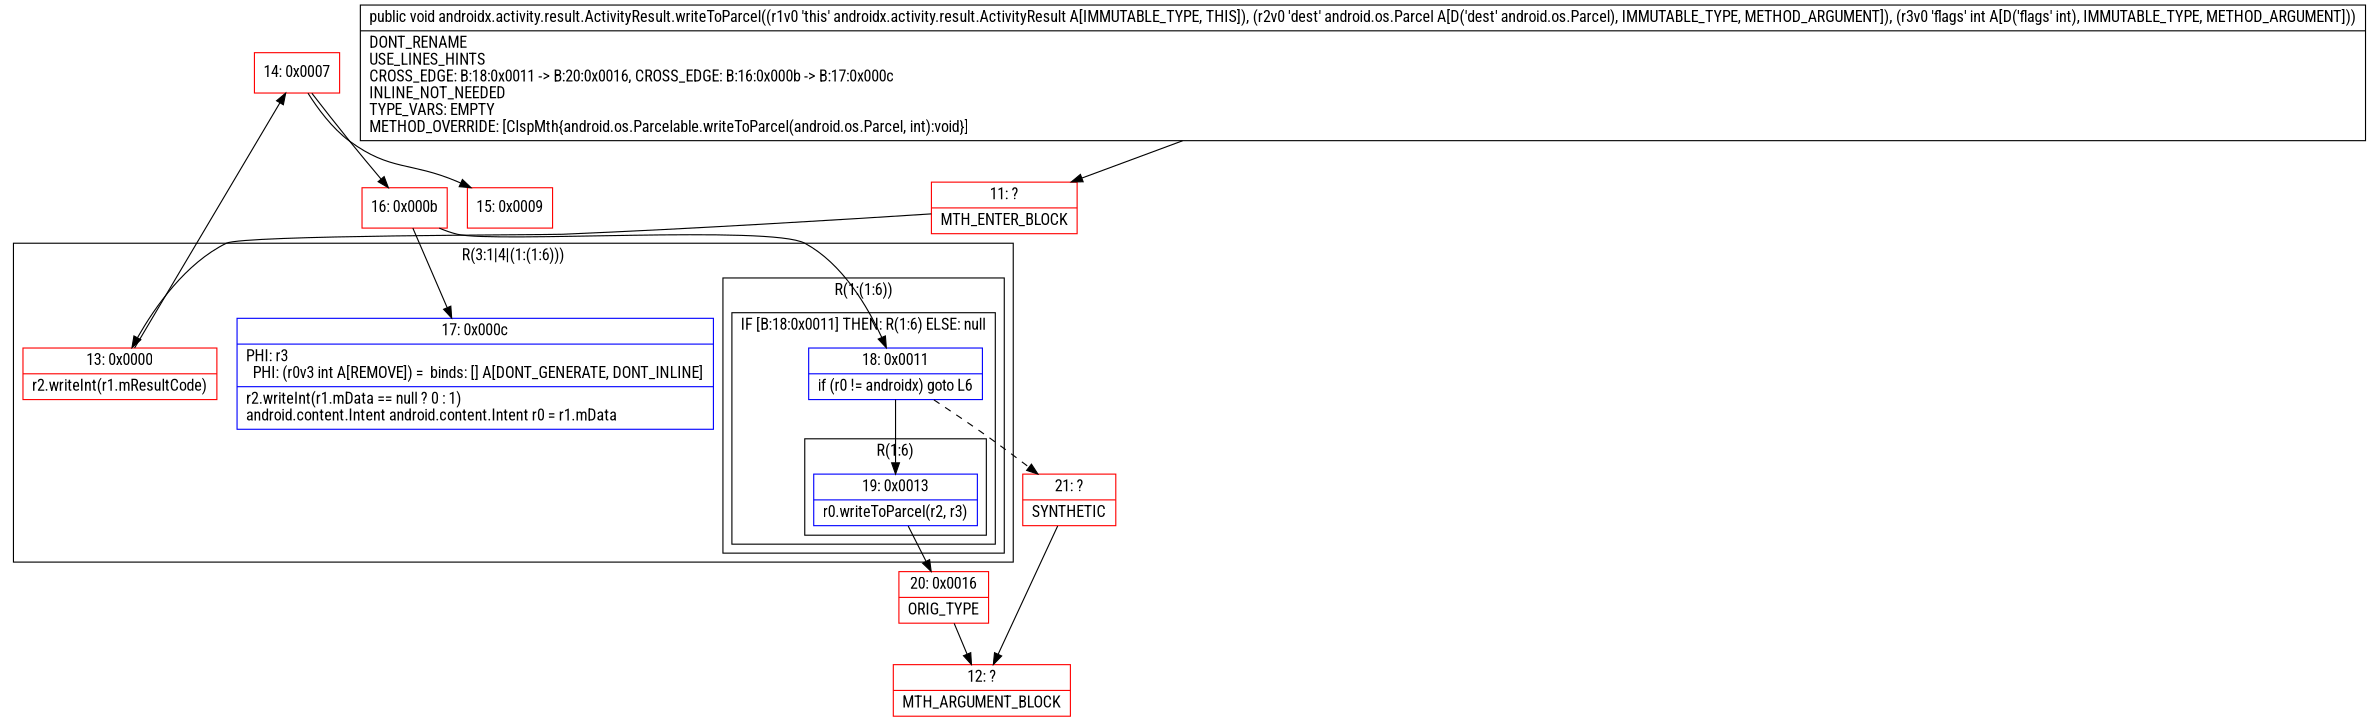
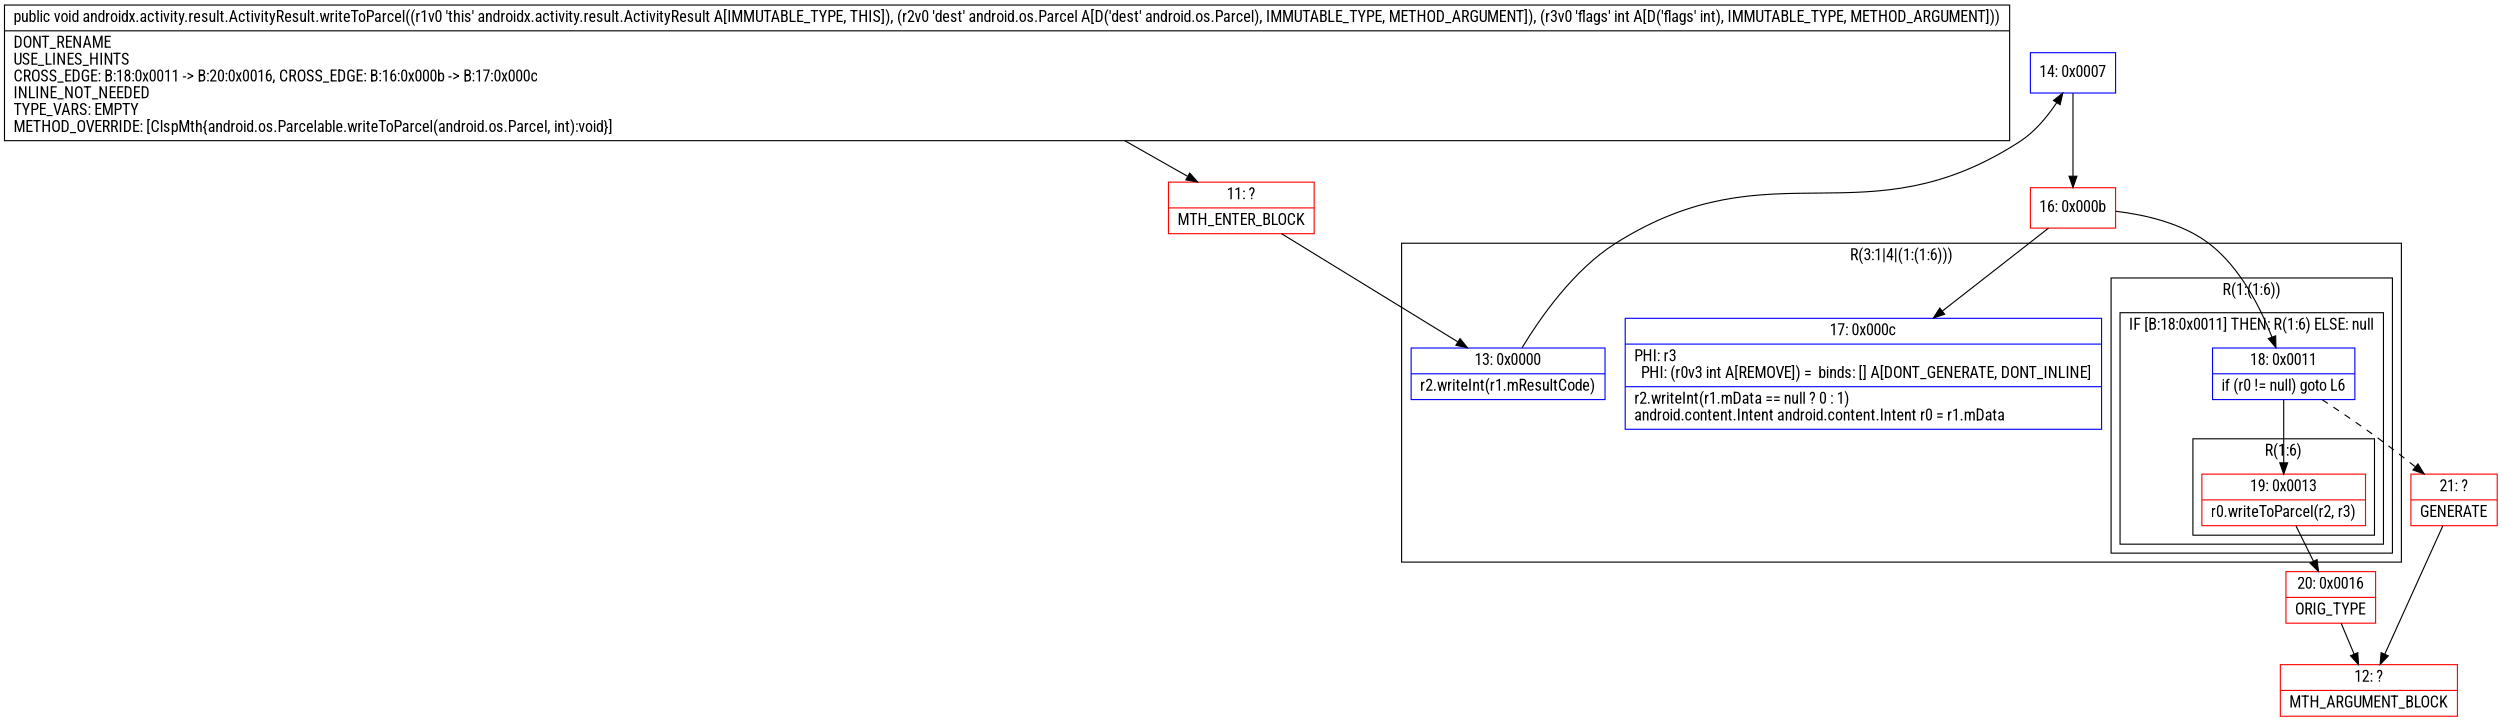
(297, 73) -> (2073, 73)
(510, 208) -> none
(120, 374) -> (1508, 374)
(896, 386) -> (2284, 386)
(896, 500) -> (2284, 500)
(1069, 512) -> (2454, 512)
